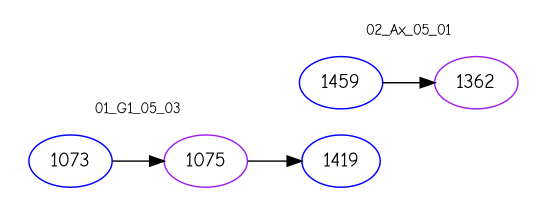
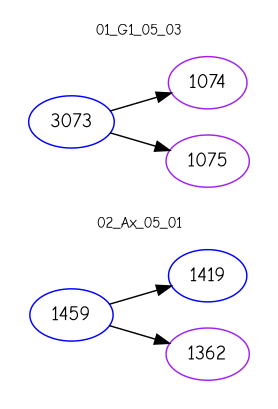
none -> (208, 83)
(71, 161) -> (71, 122)
(268, 161) -> (133, 297)
